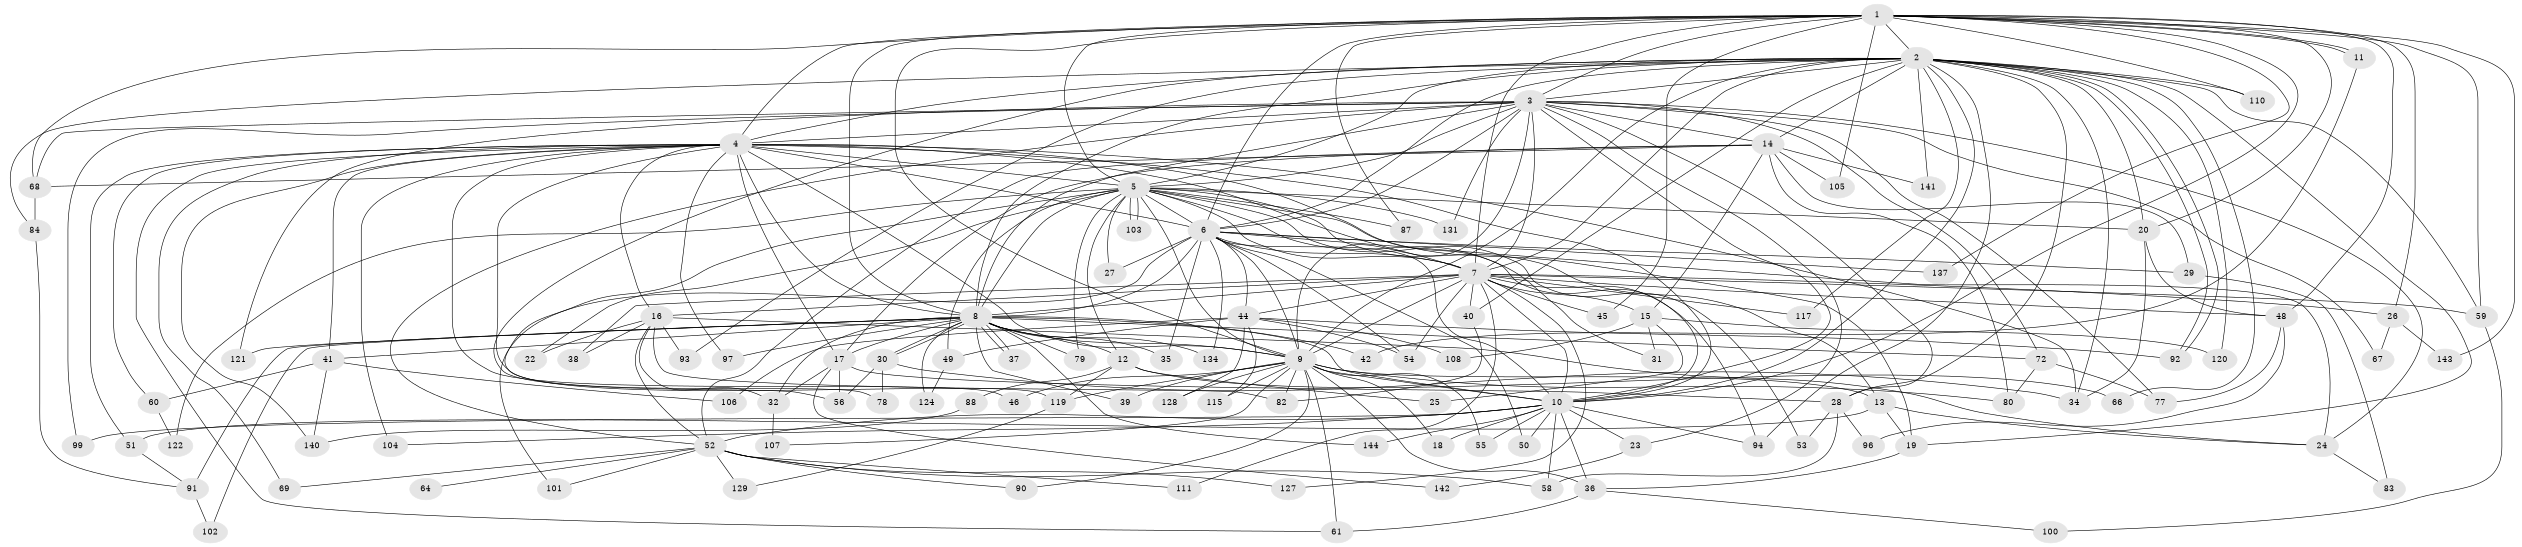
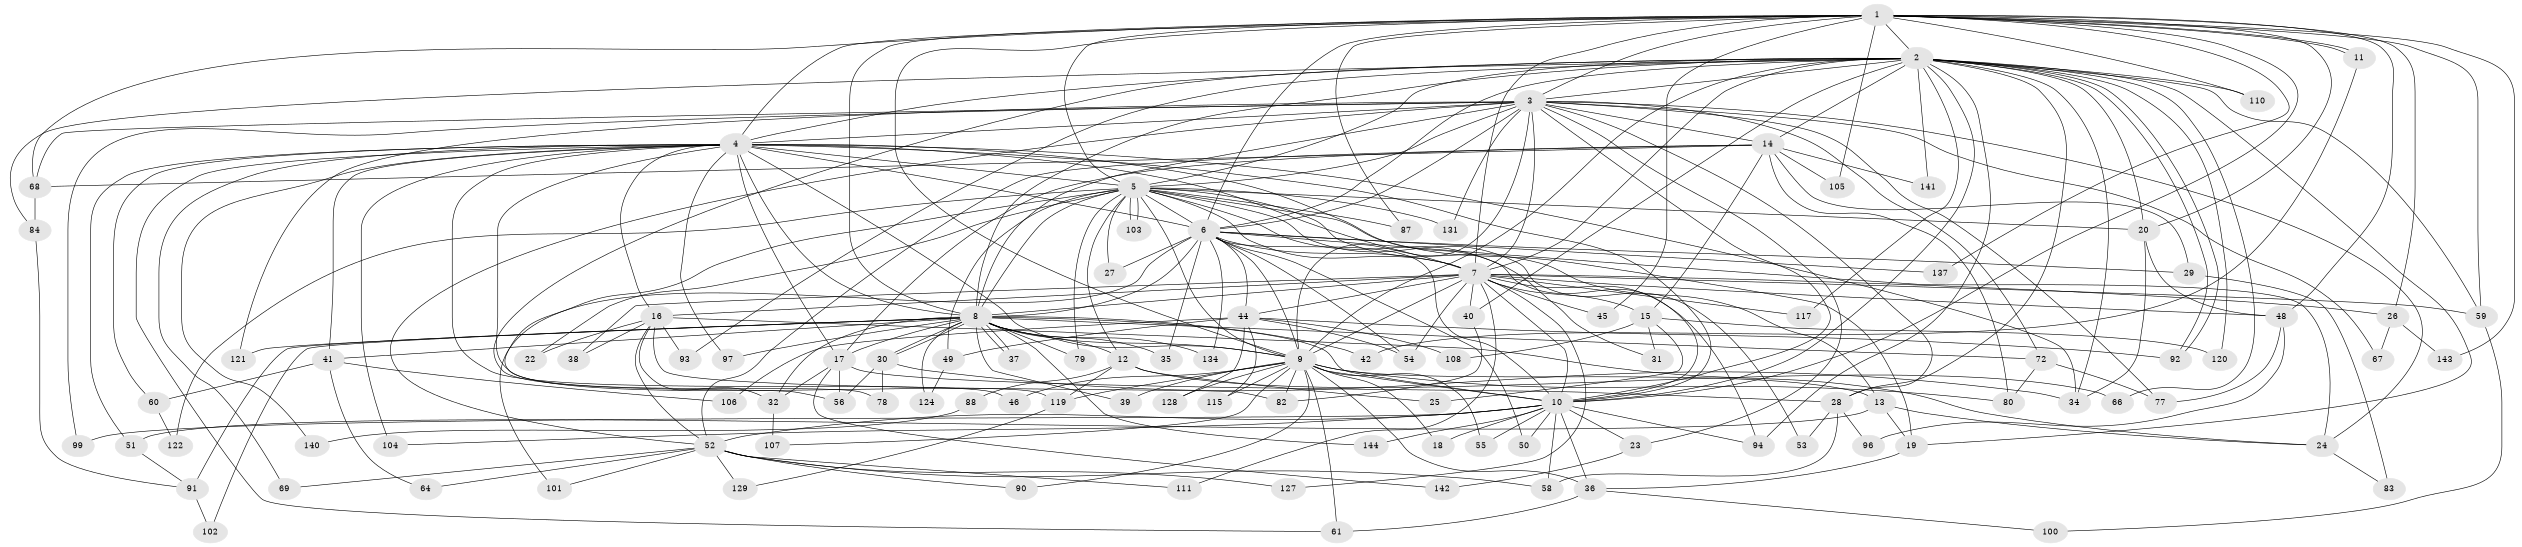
(320, 403) -> (357, 442)
